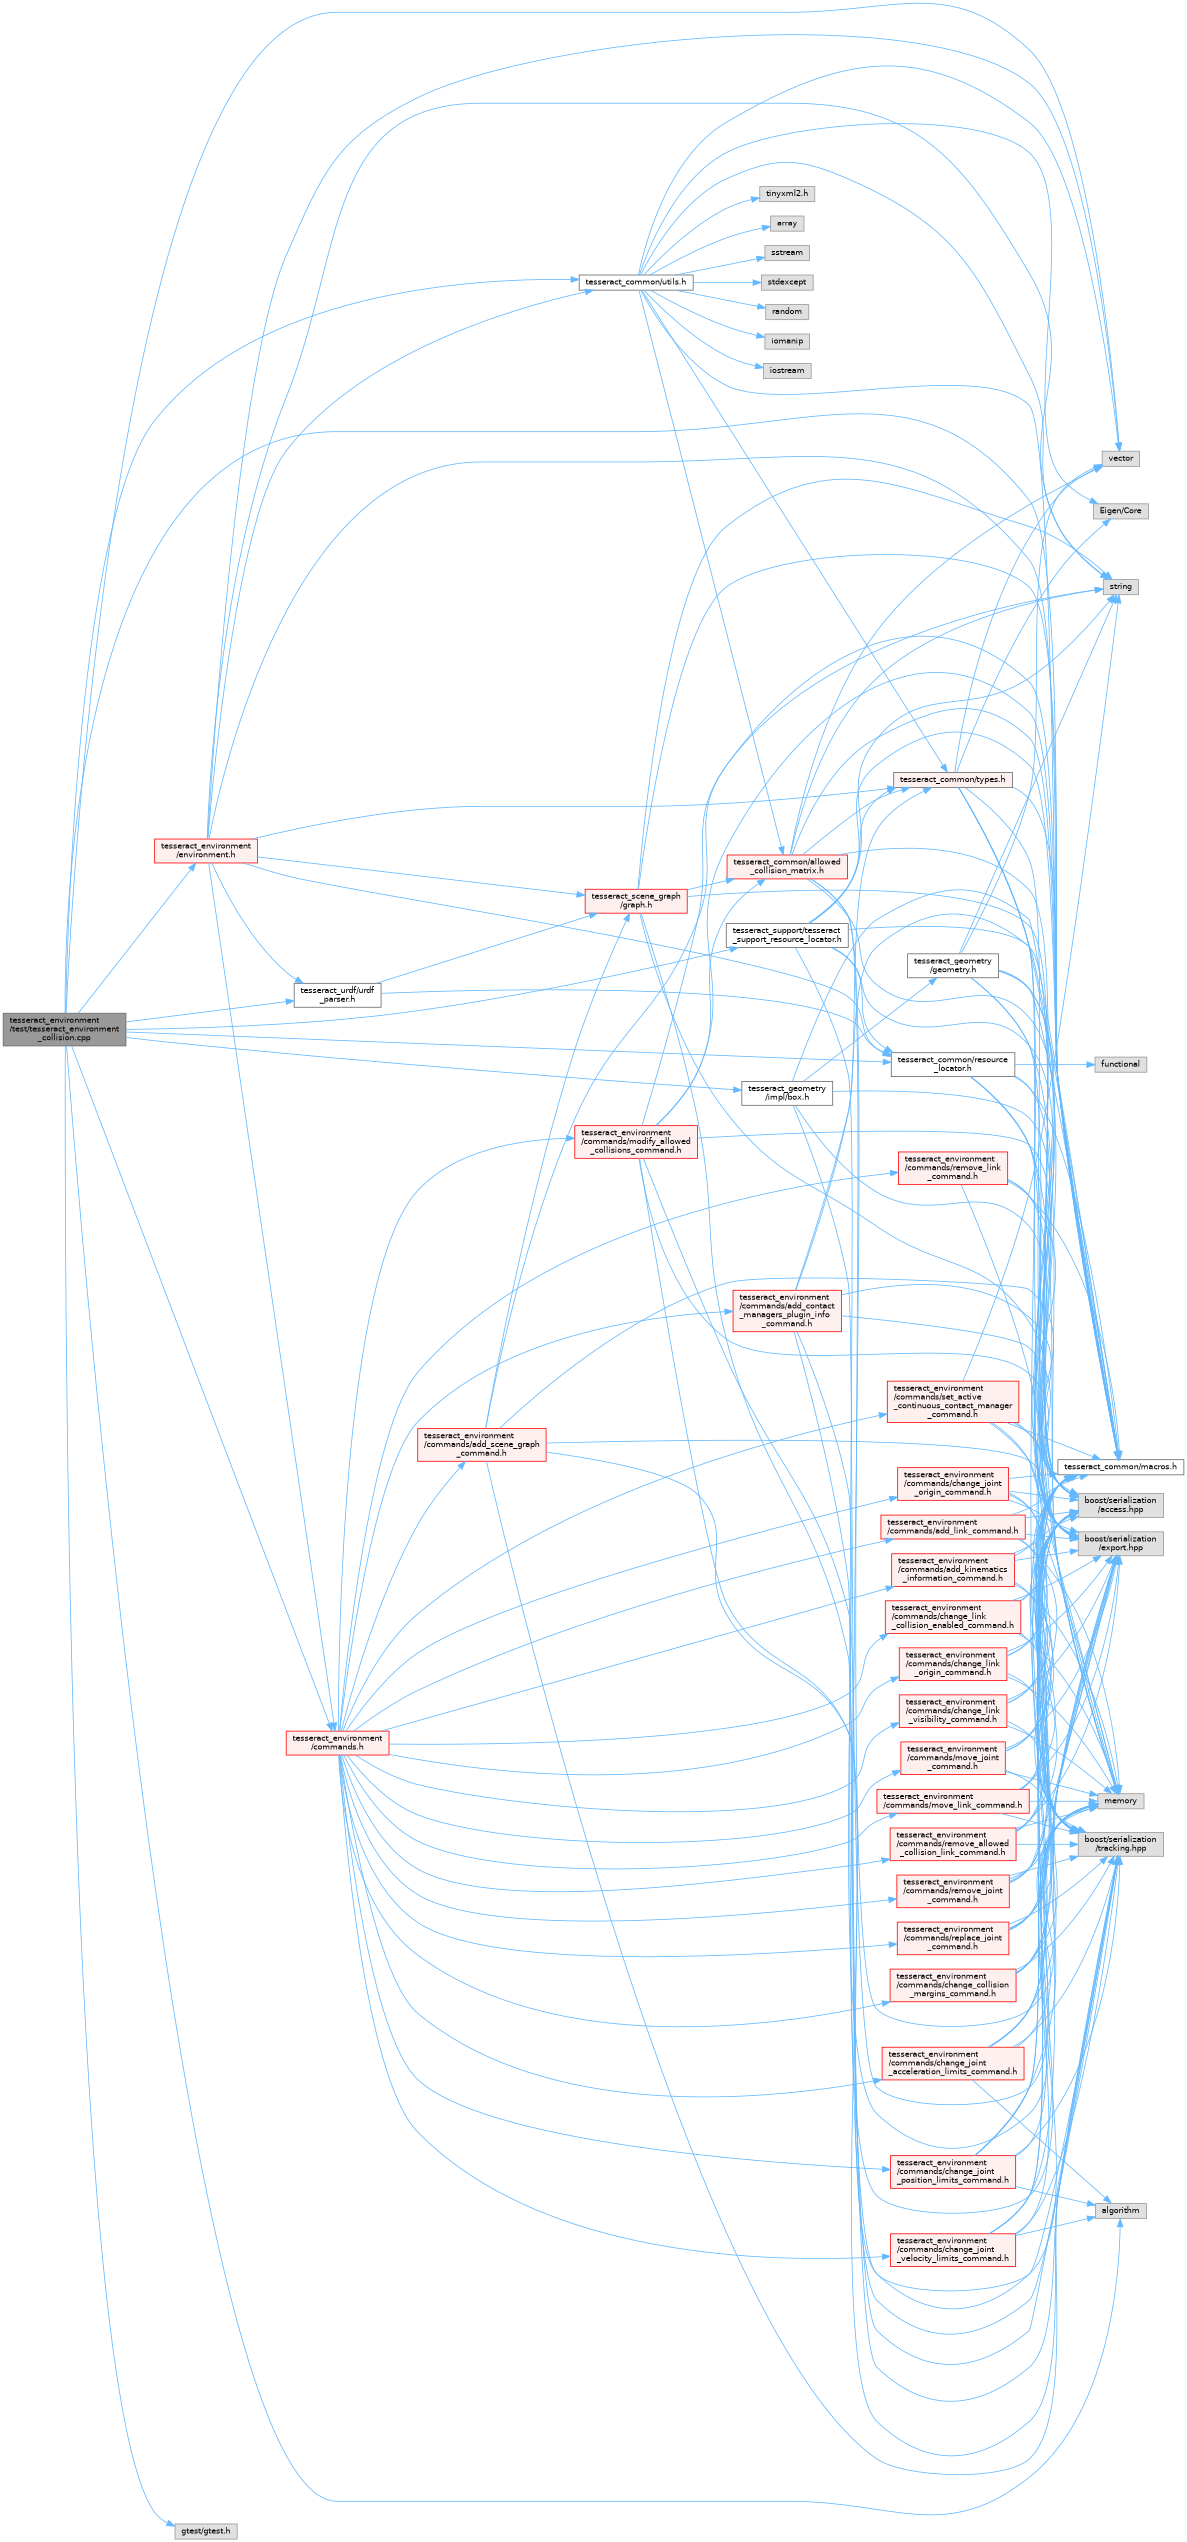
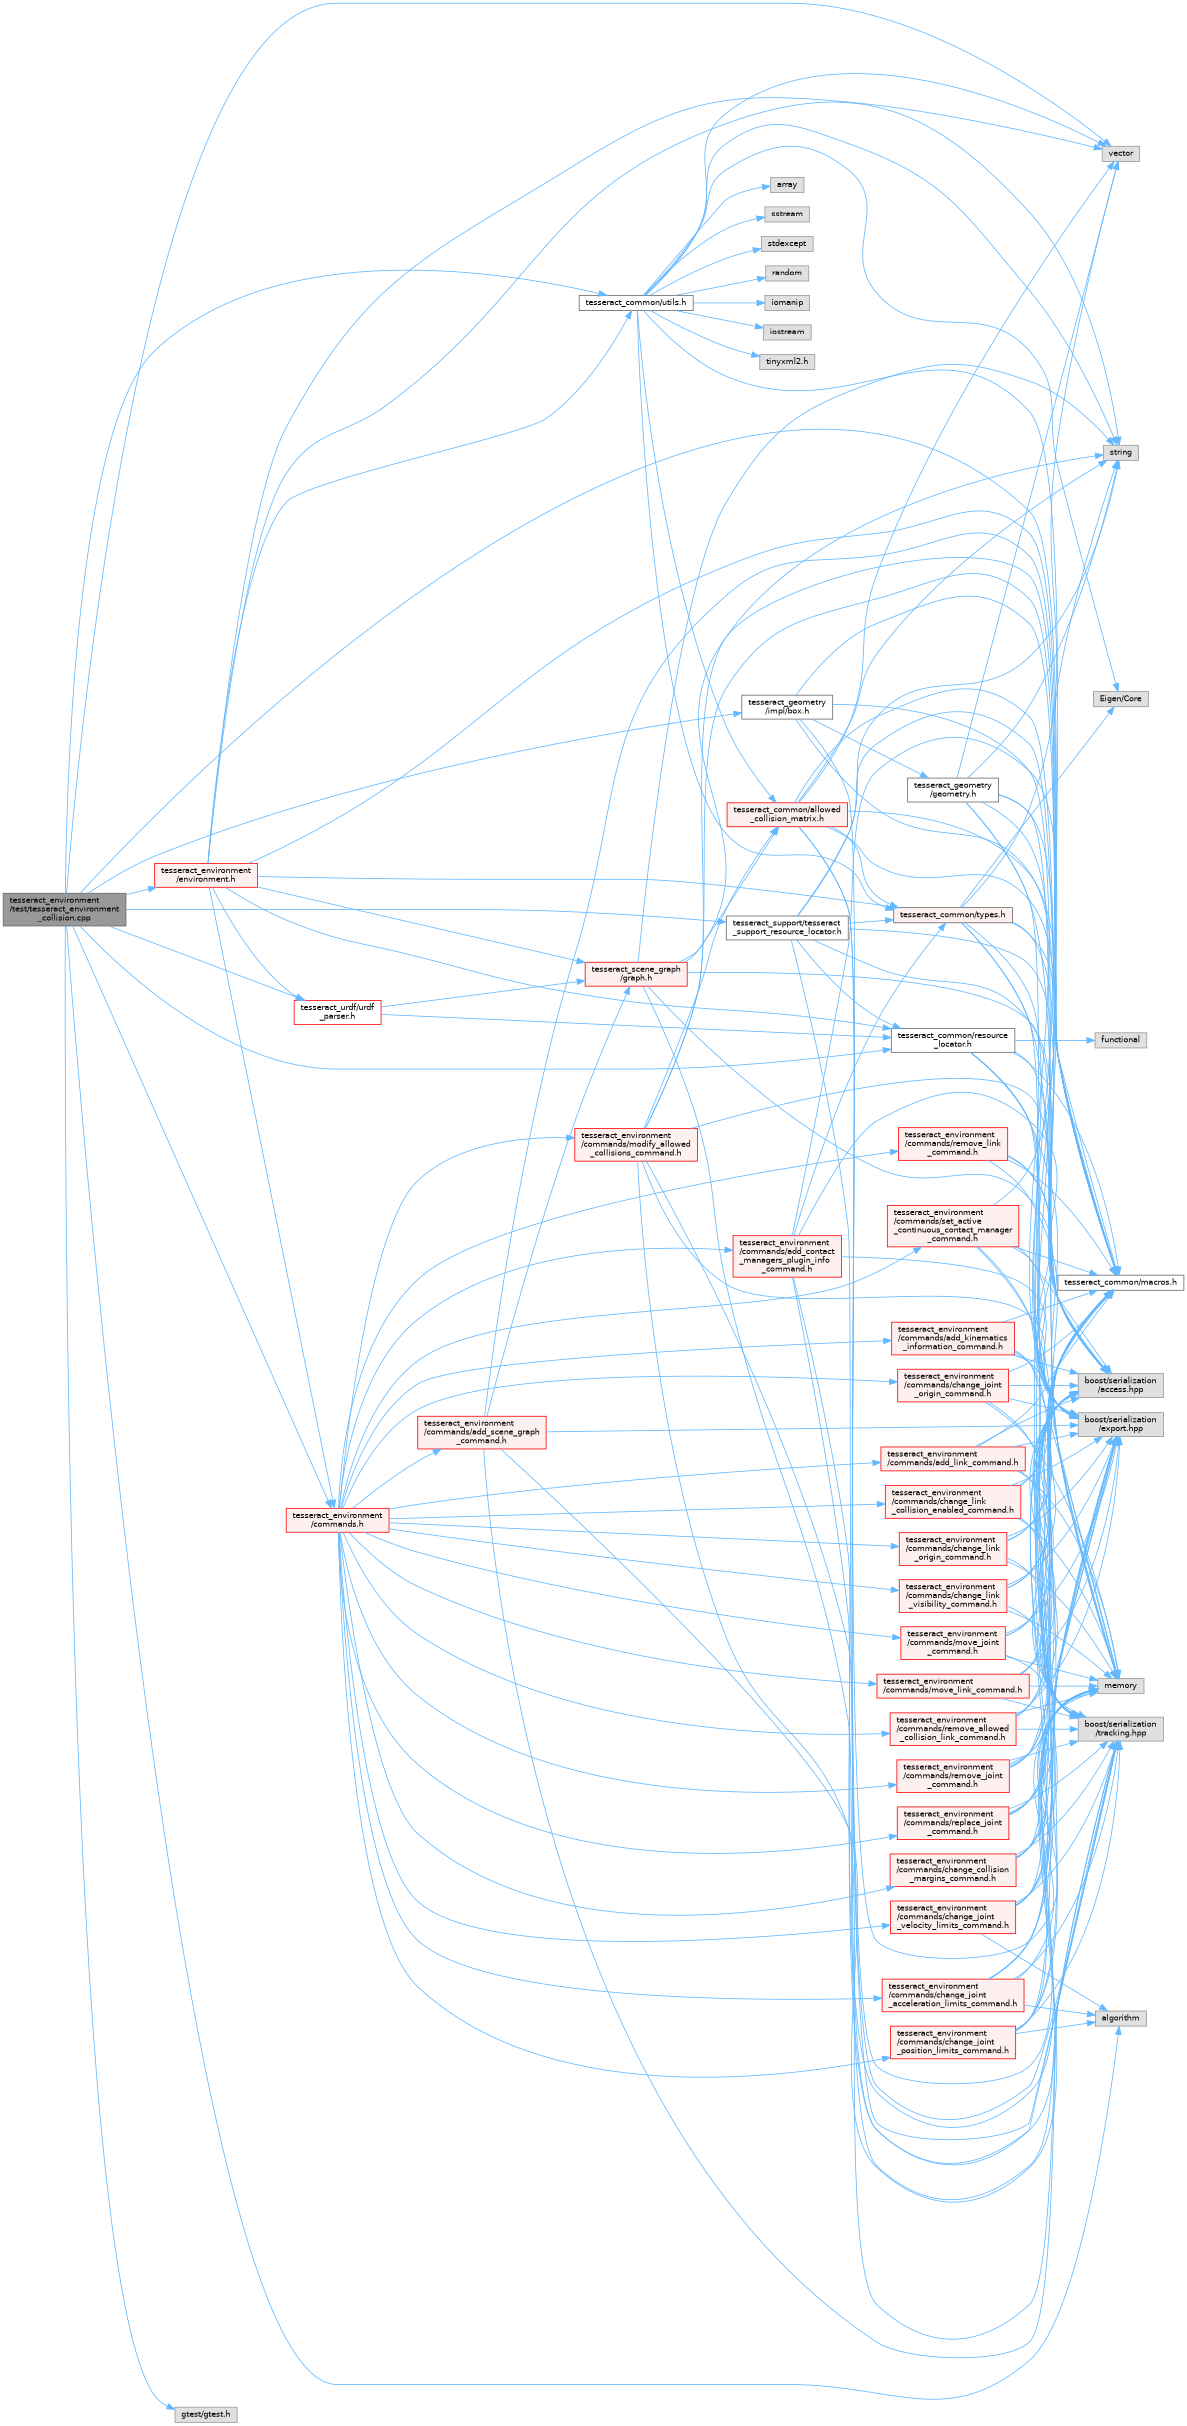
(338, 995) -> (338, 1012)
(833, 1278) -> none
